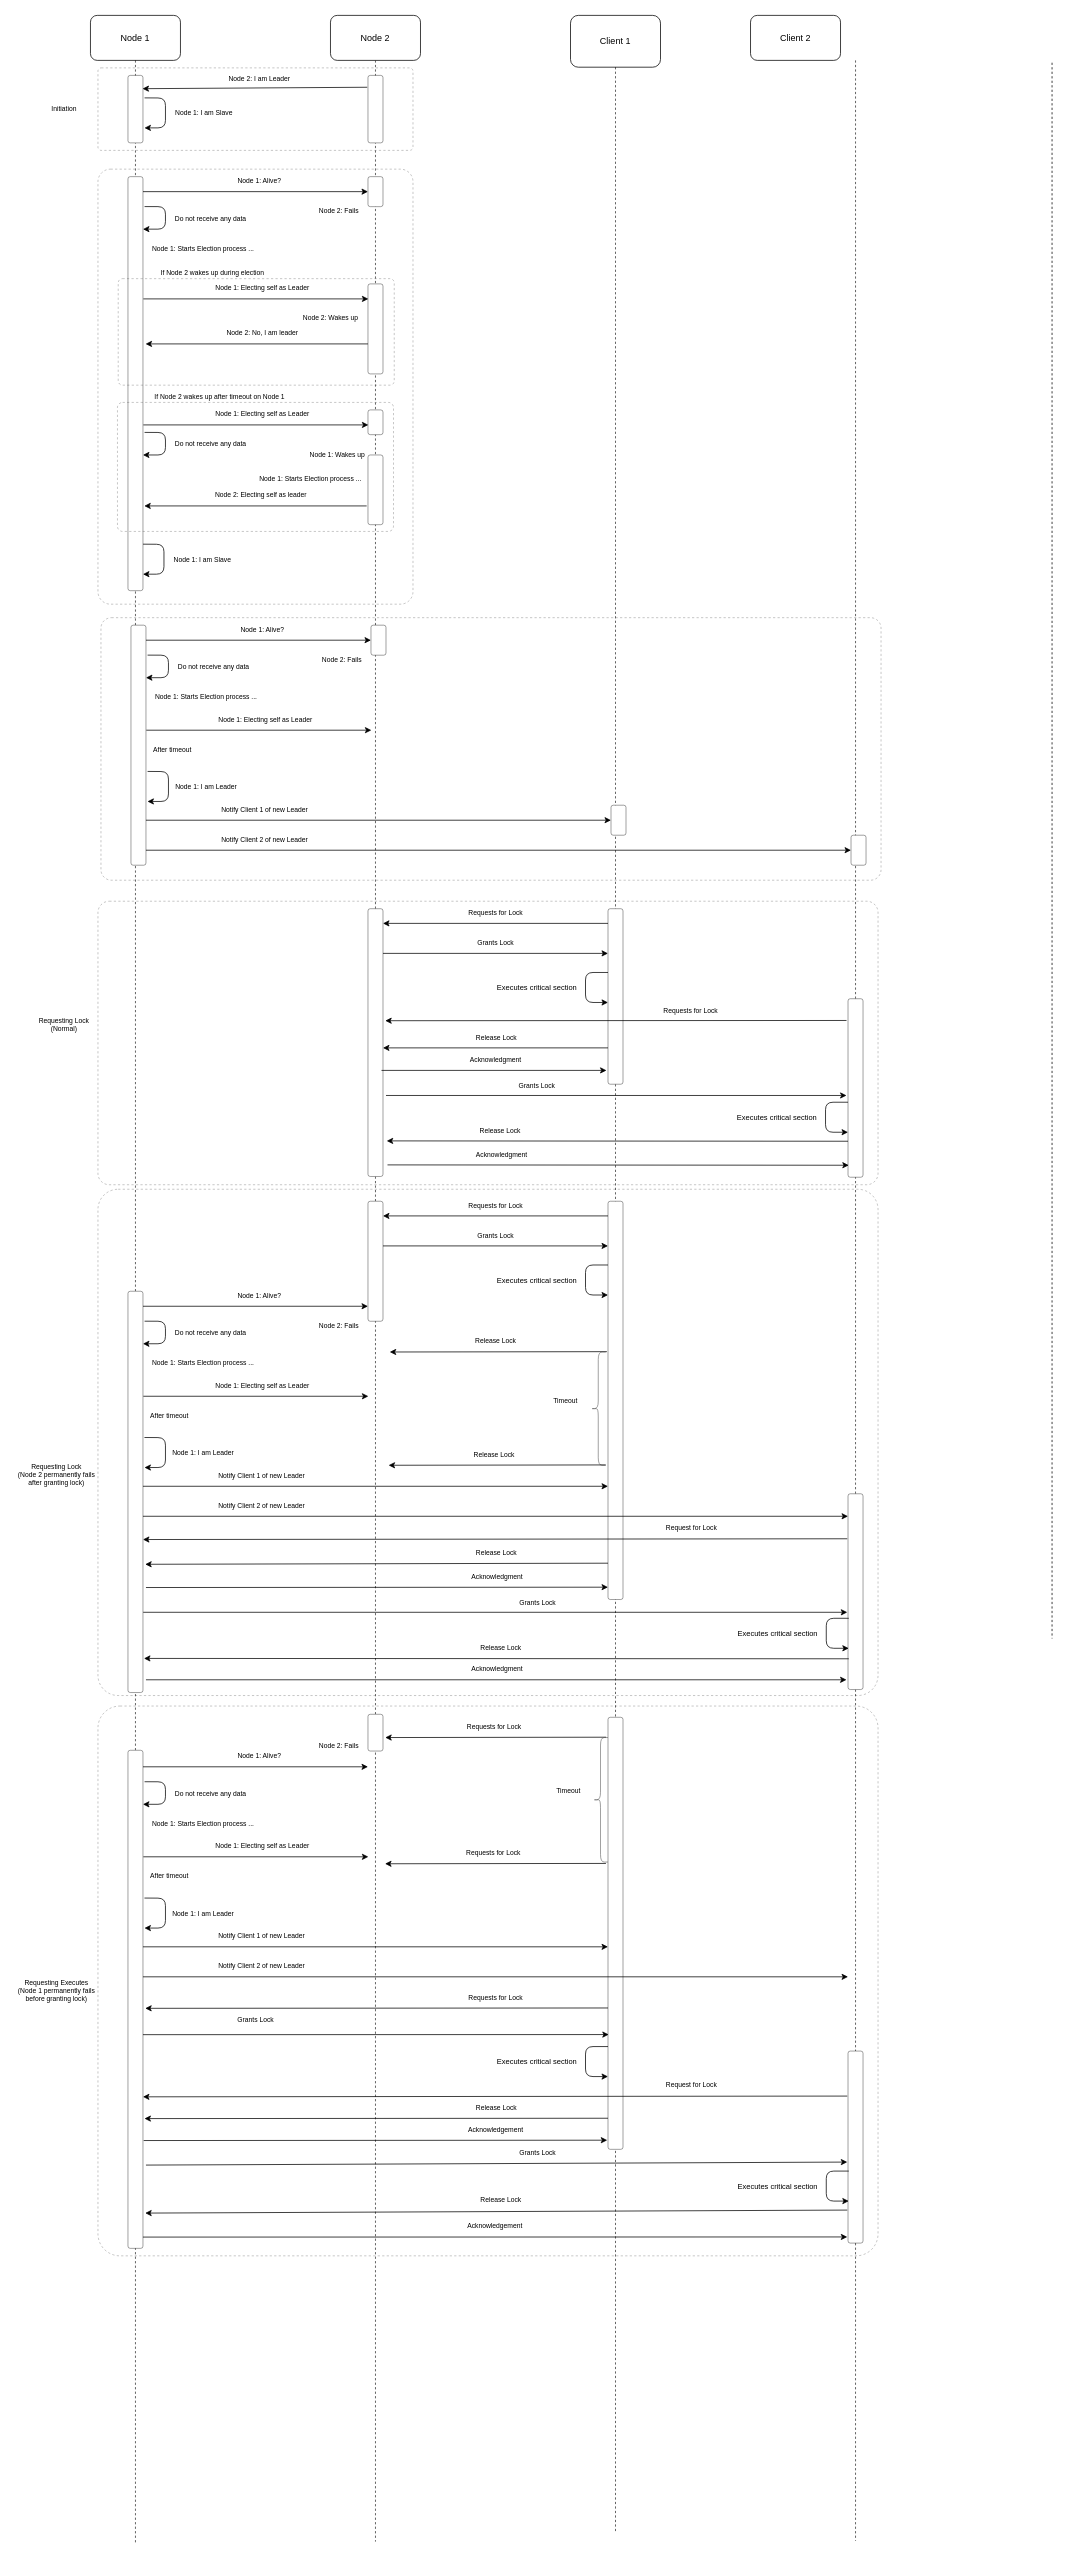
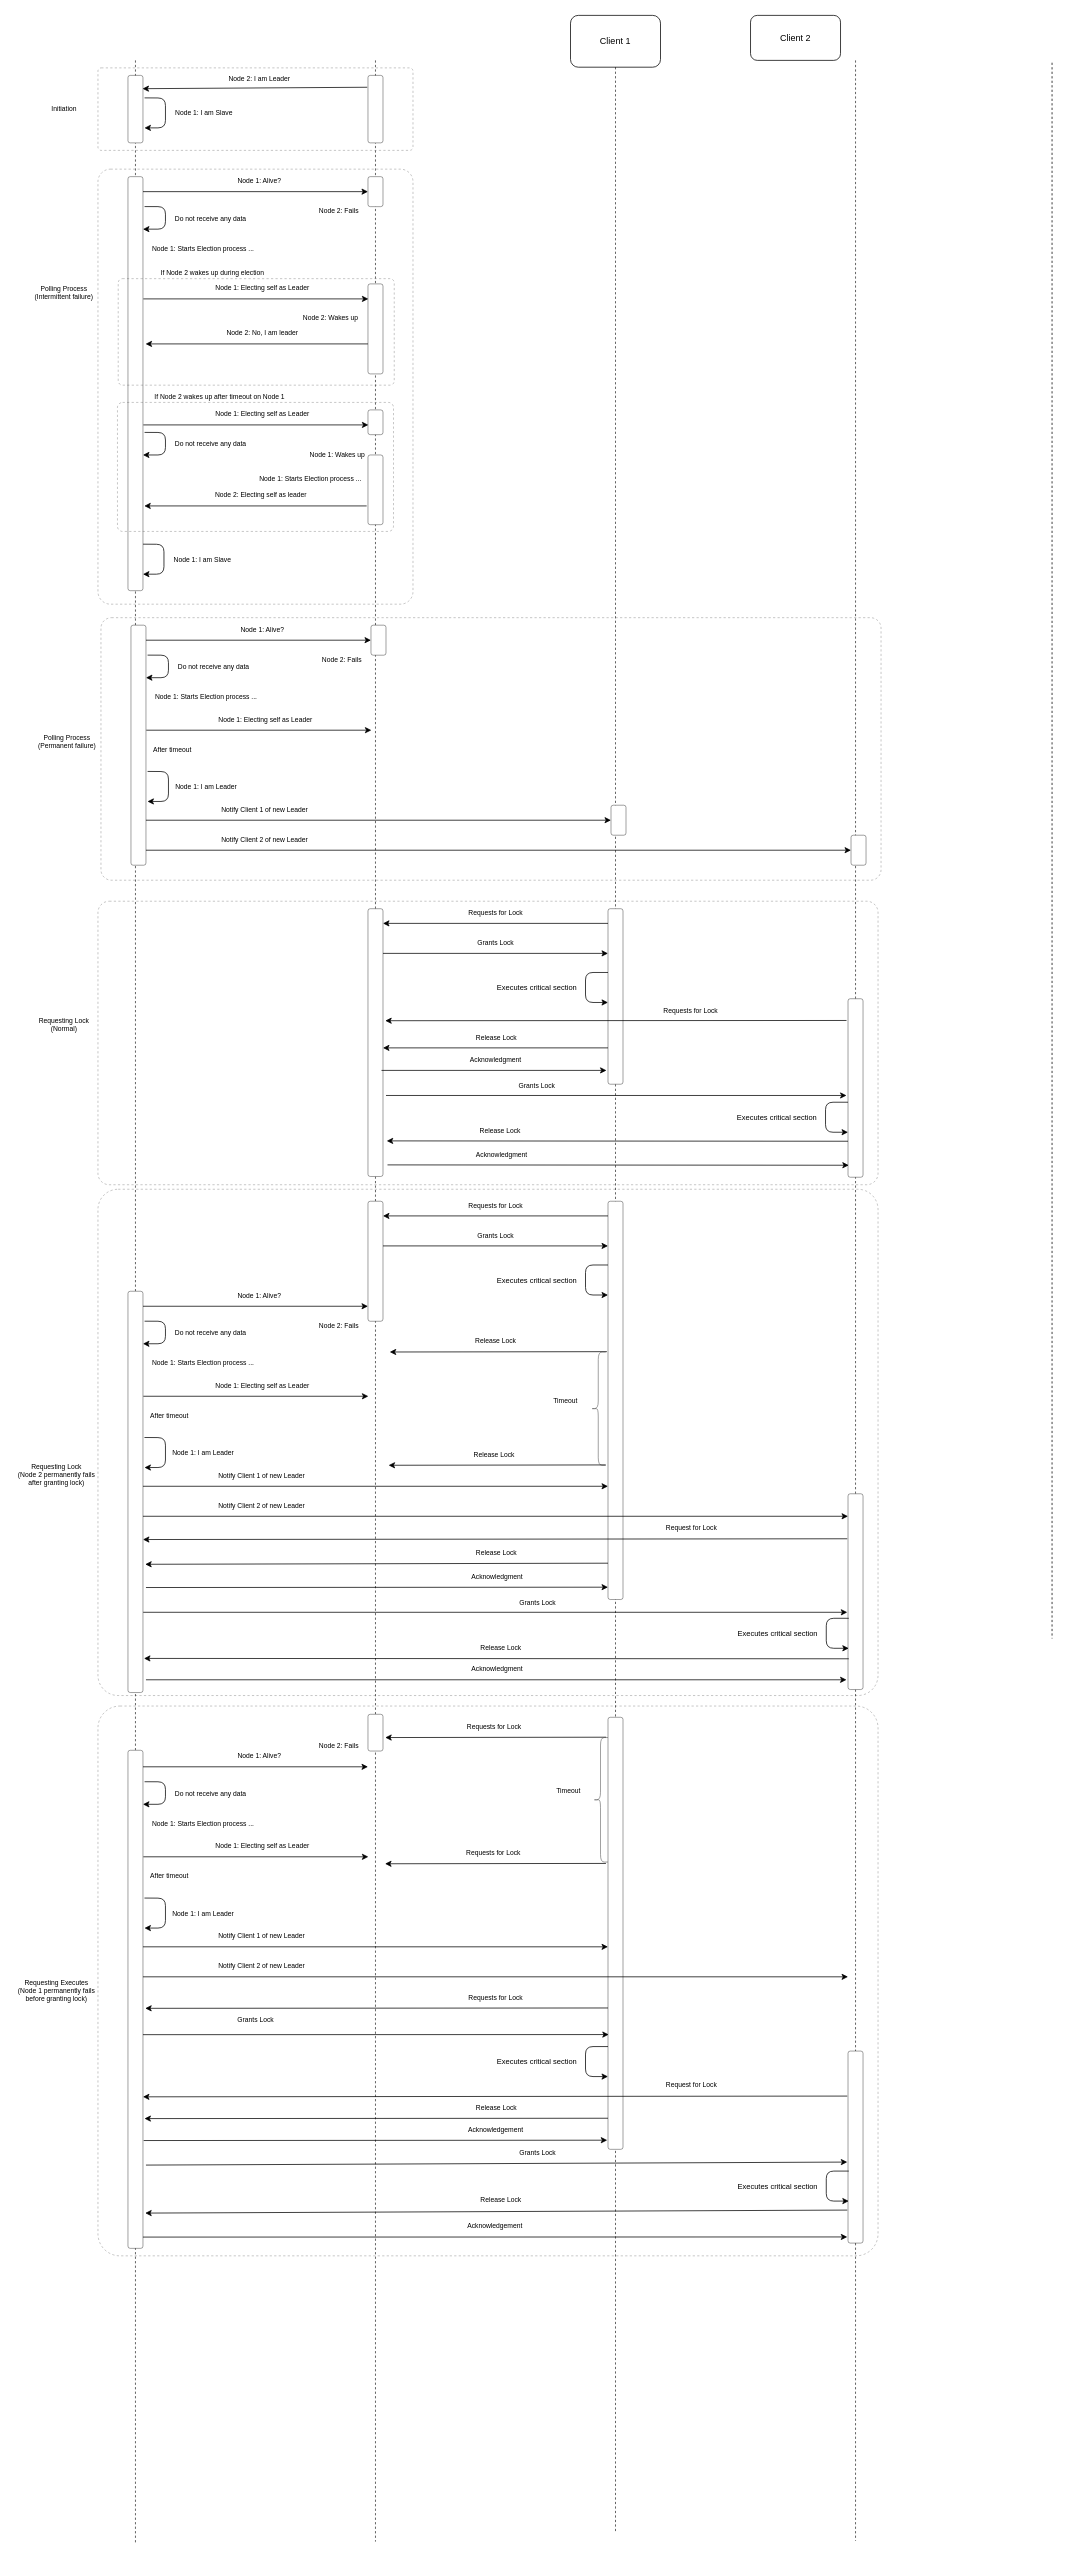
(135, 38) -> none
(375, 38) -> none
none -> (64, 293)
none -> (67, 741)
